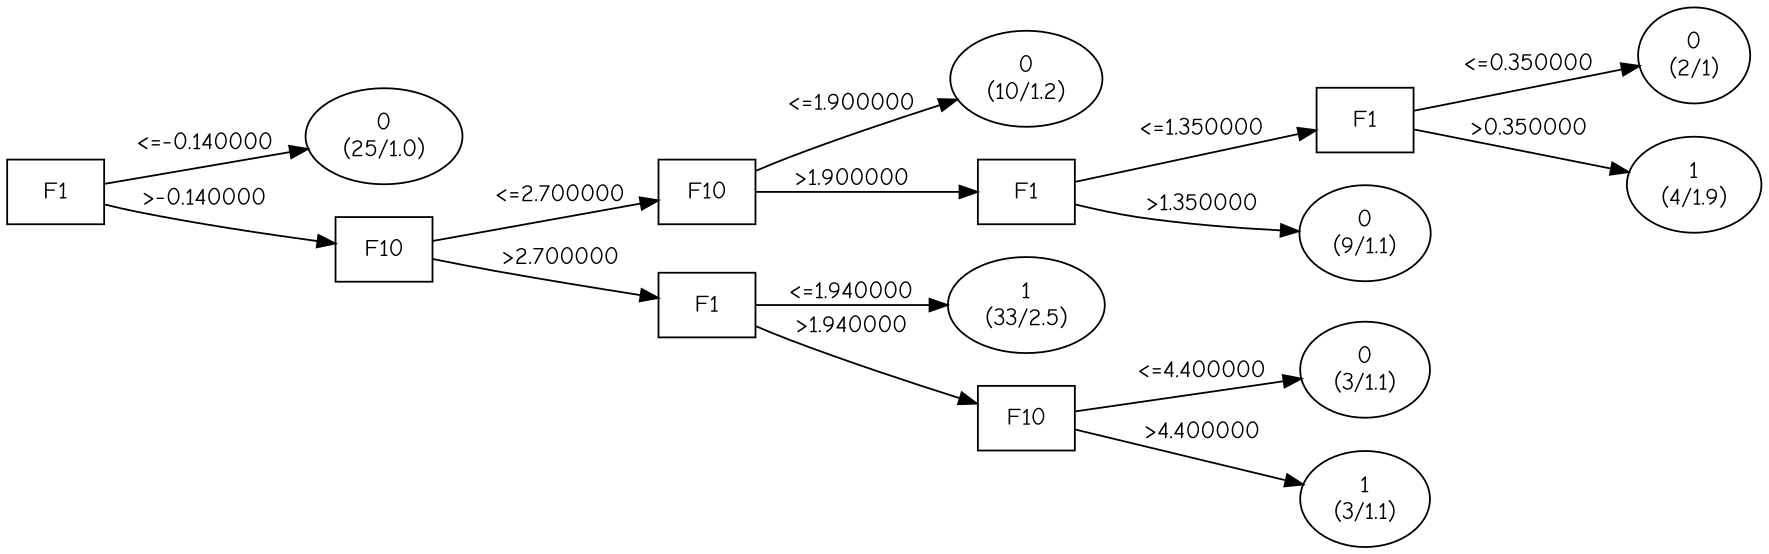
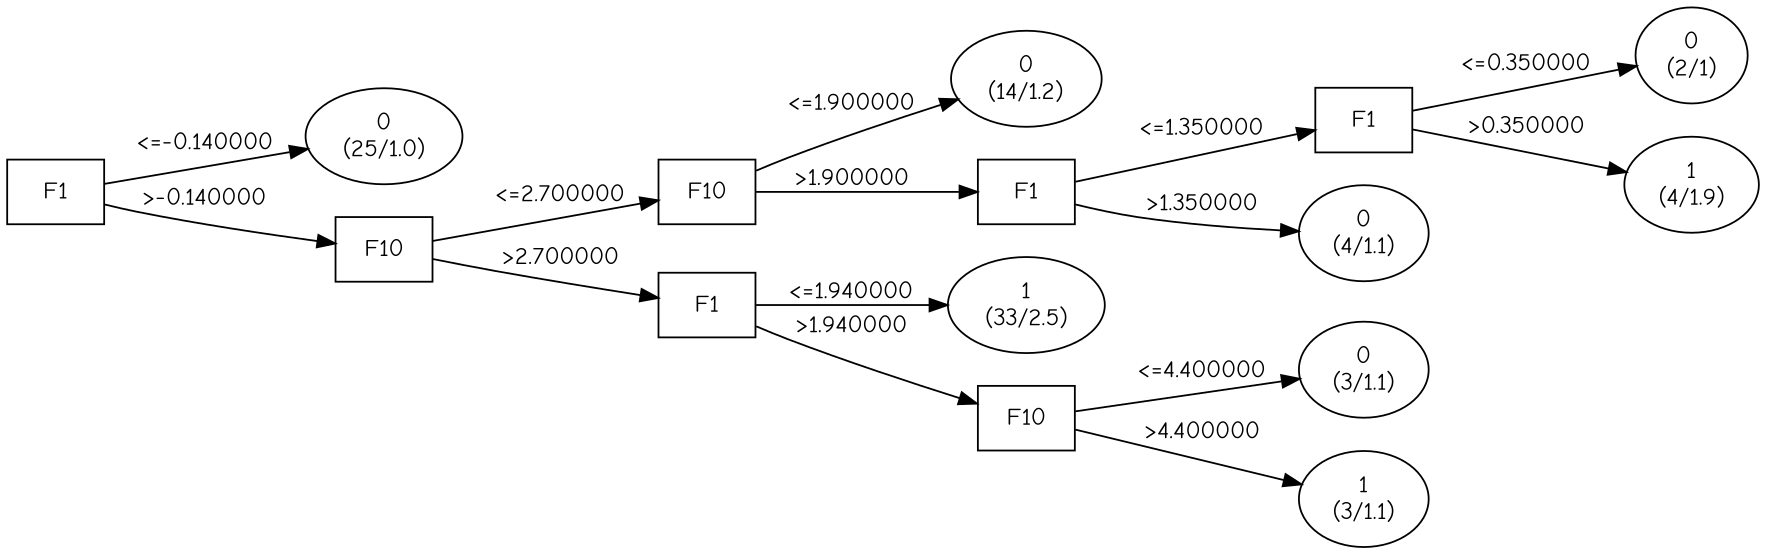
(1026, 79) -> (1026, 79)
(1365, 233) -> (1364, 233)
